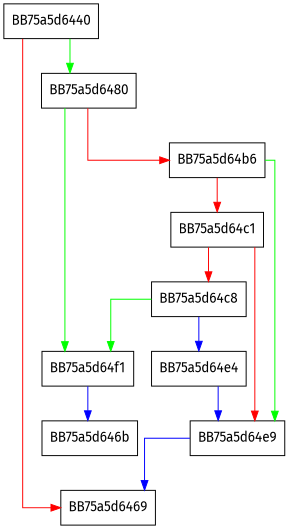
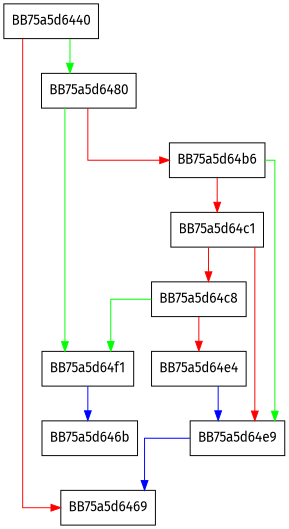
(199, 329) -> (199, 329)
